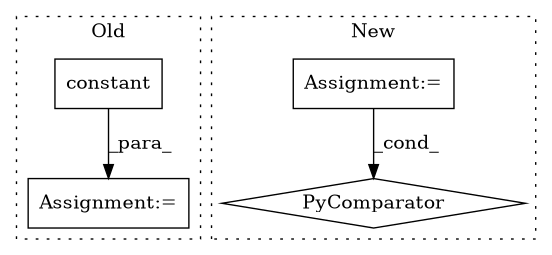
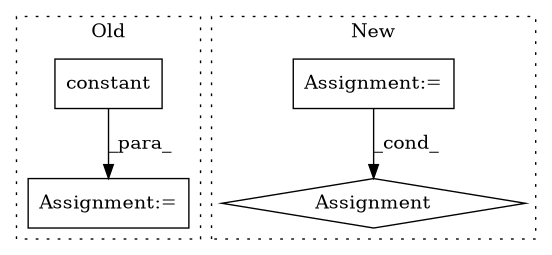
(374, 203) -> (374, 203)
